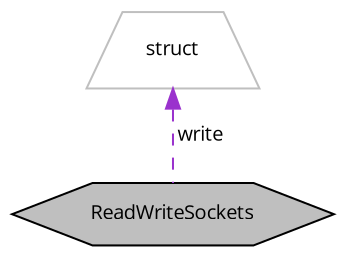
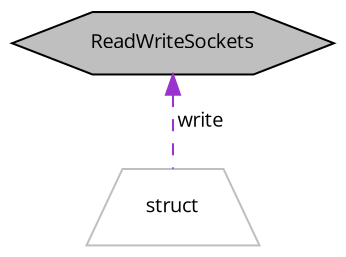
(173, 146) -> (173, 132)
